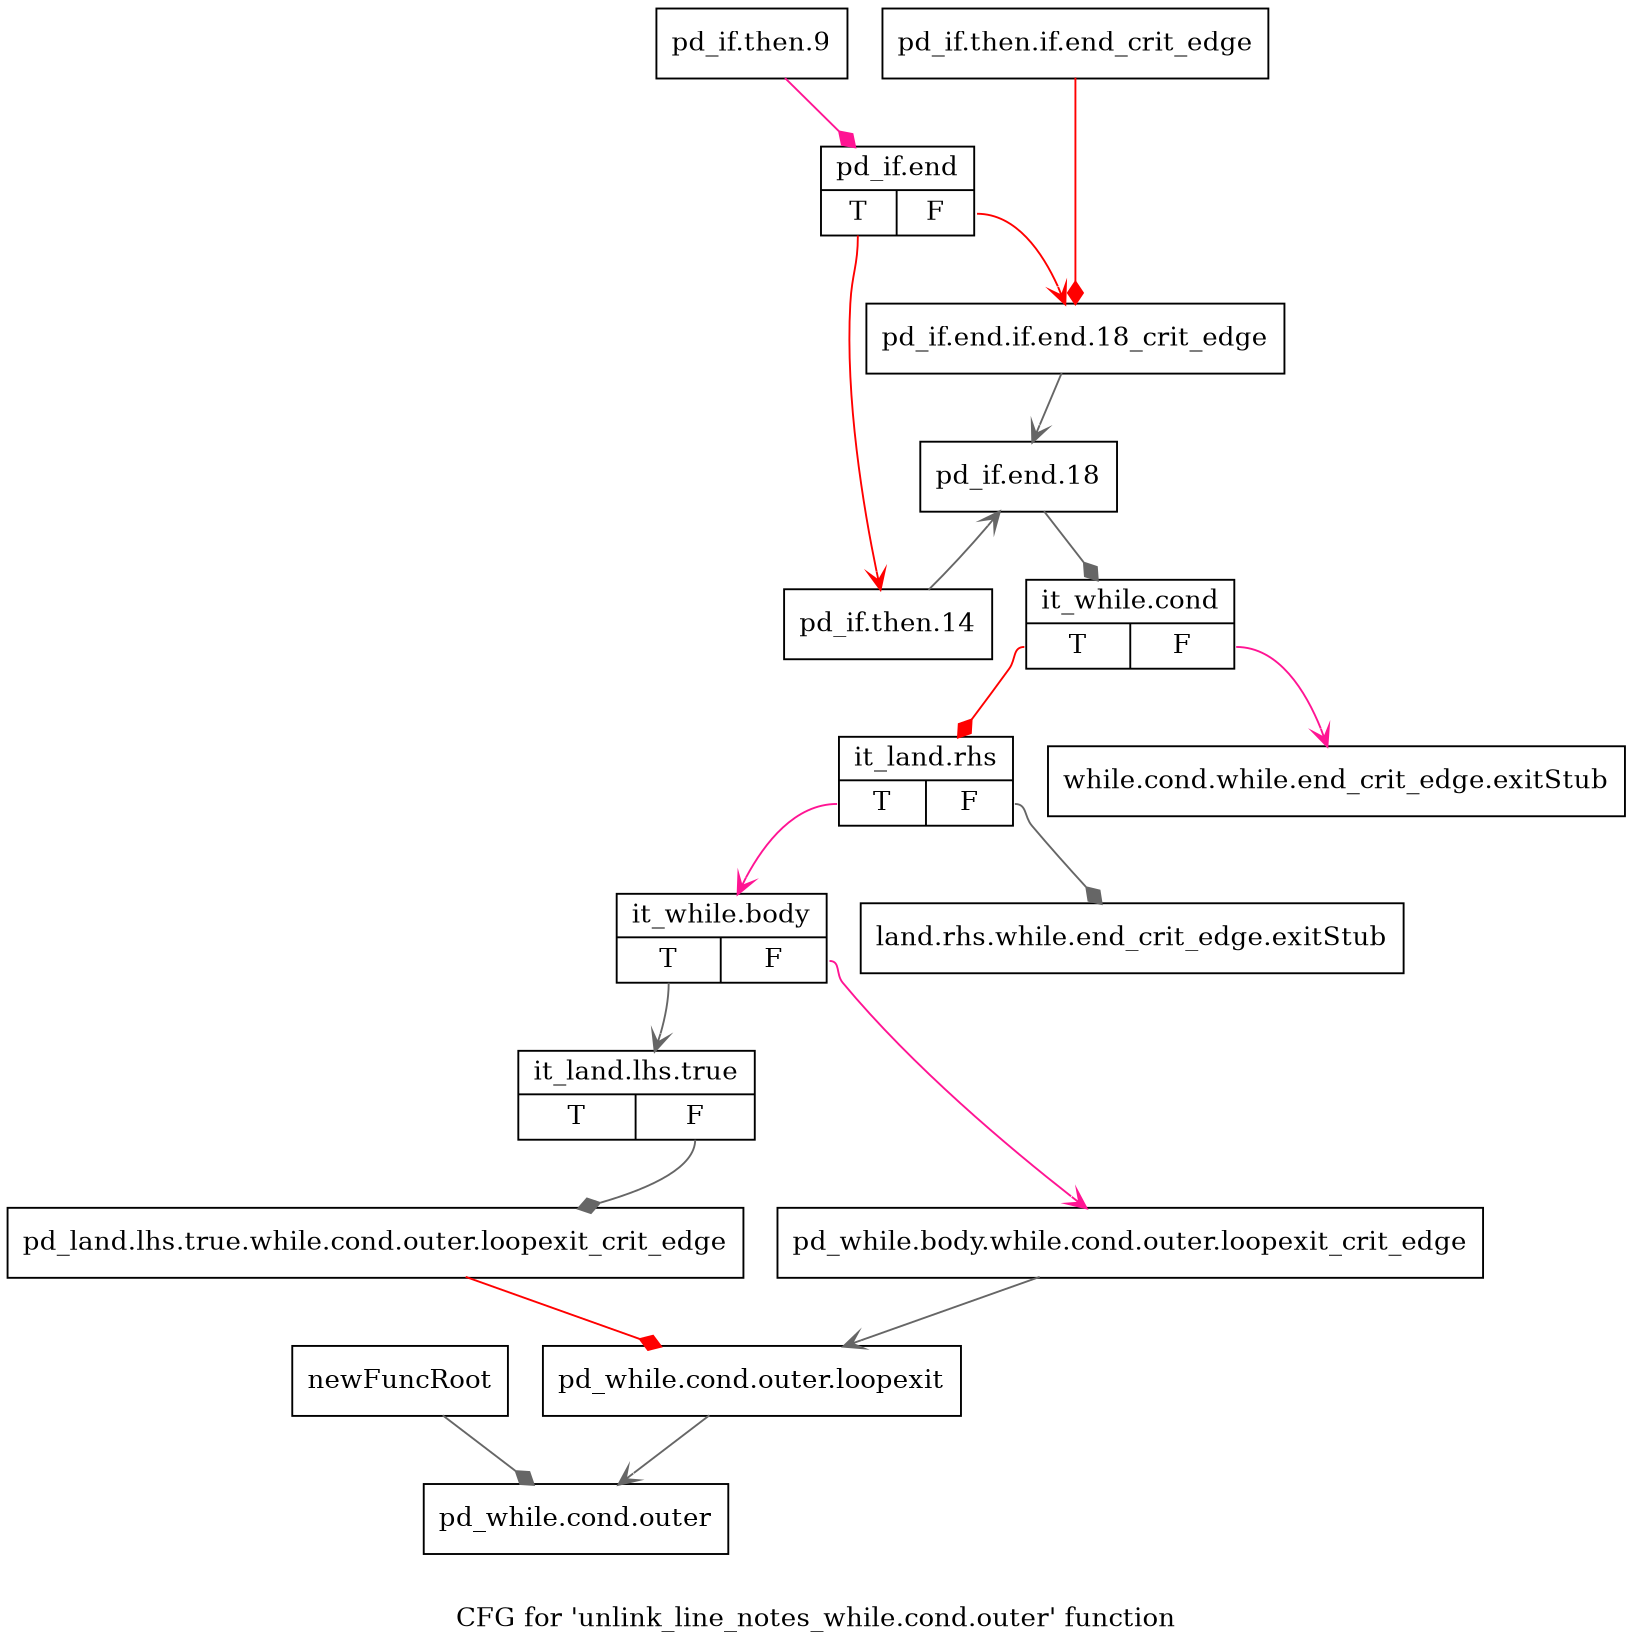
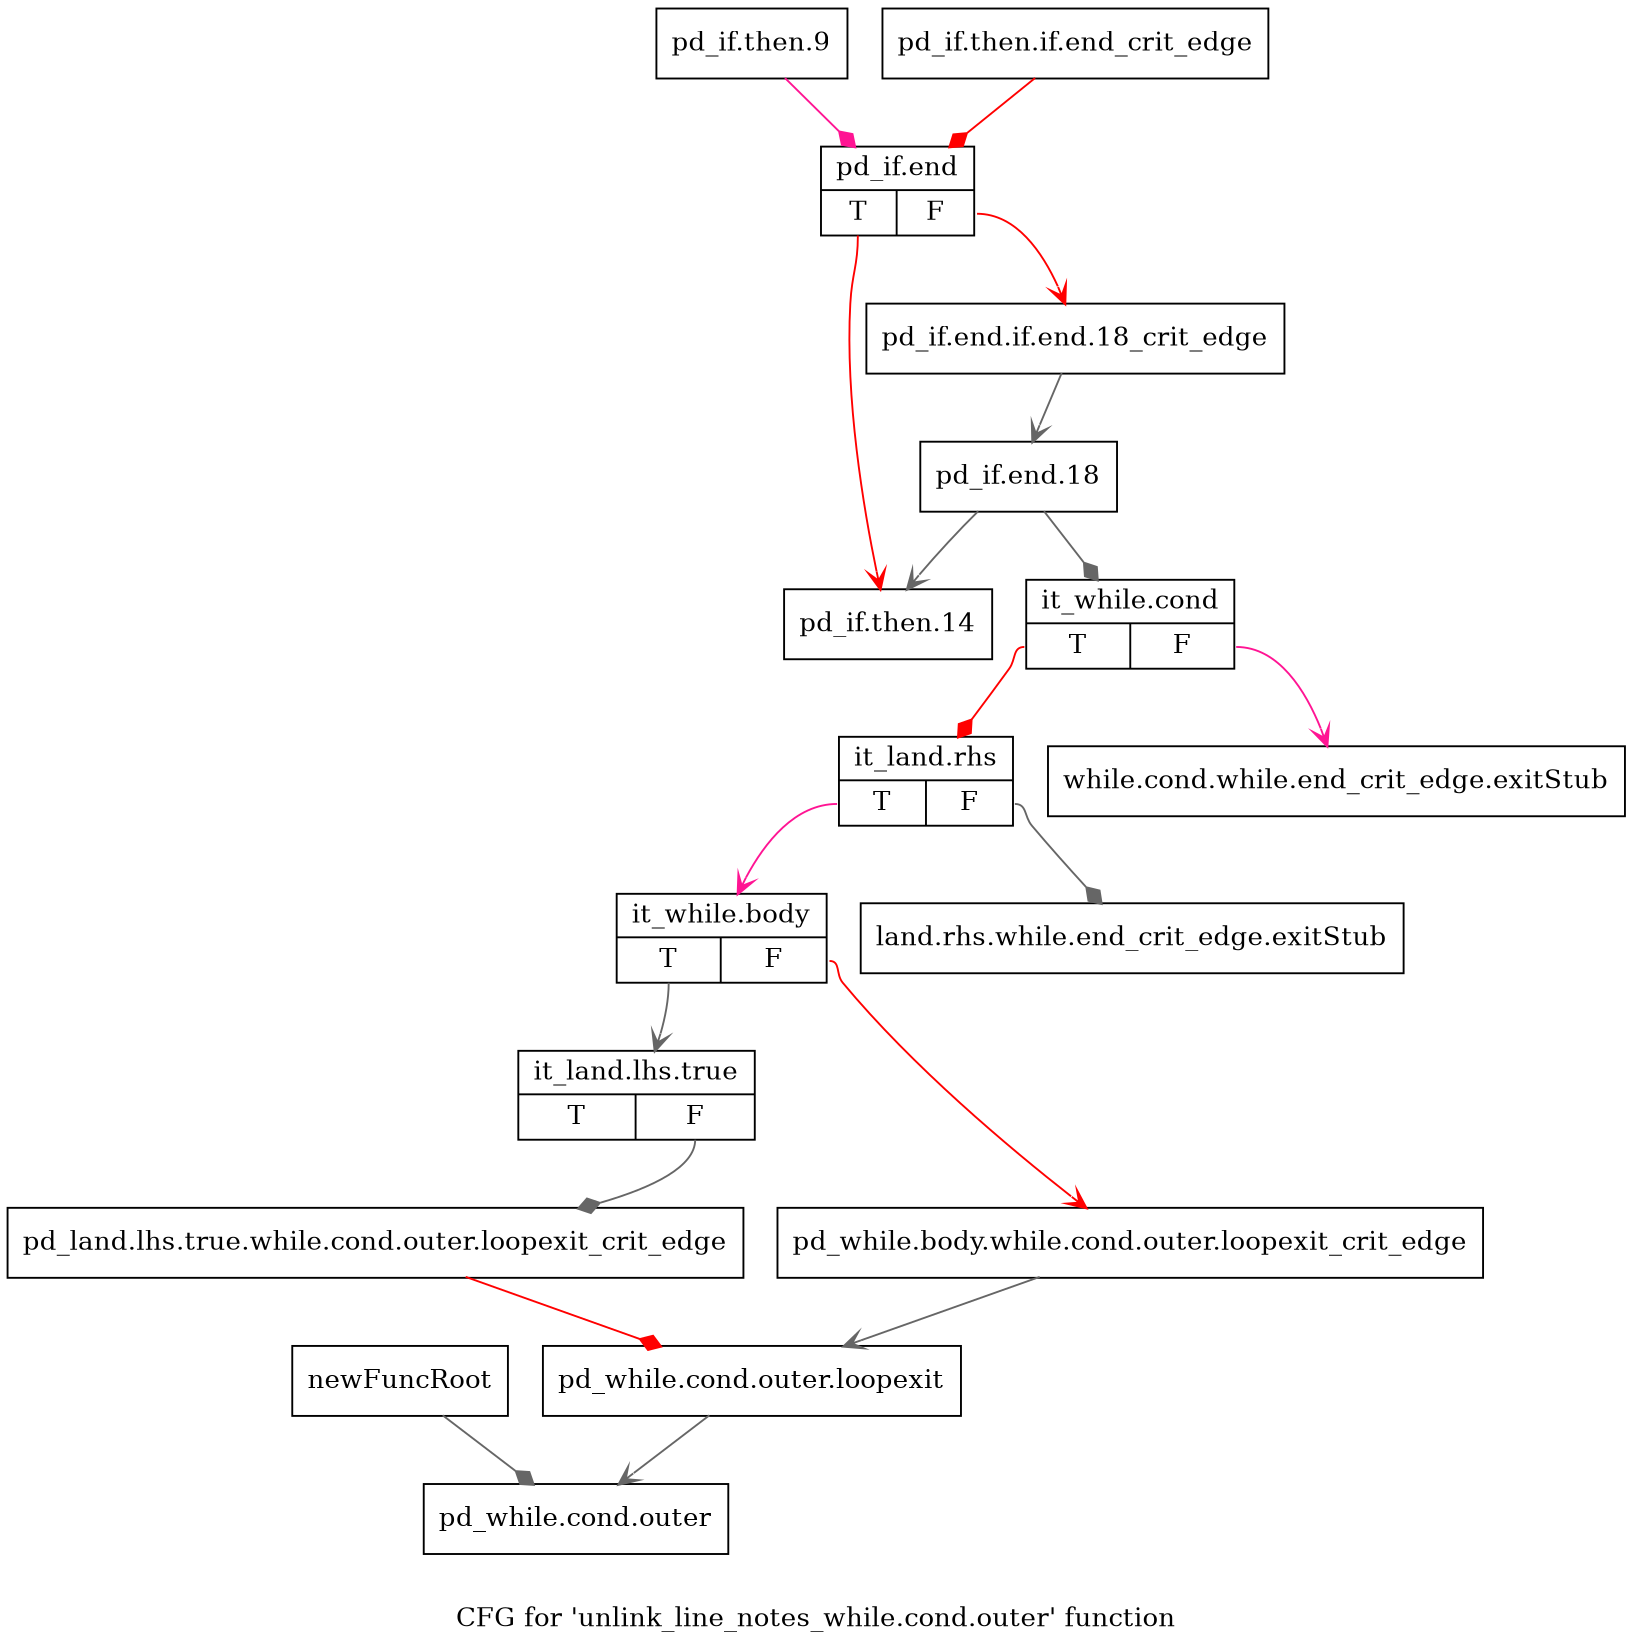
(1075, 180) -> (1001, 105)
(959, 558) -> (948, 542)
(942, 1086) -> (942, 1086)
